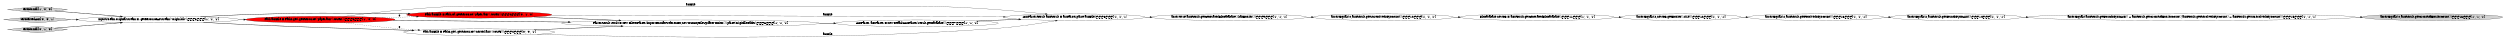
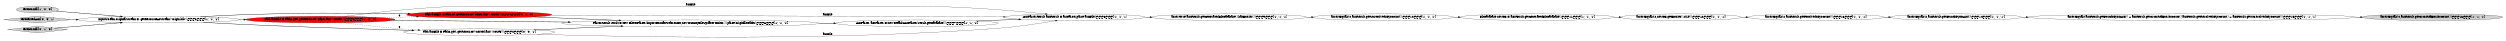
(37, 10) -> (37, 10)
